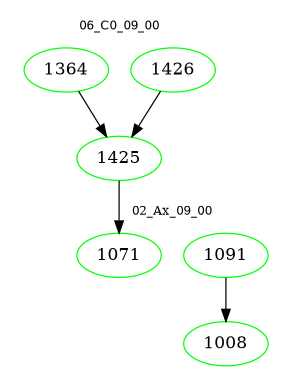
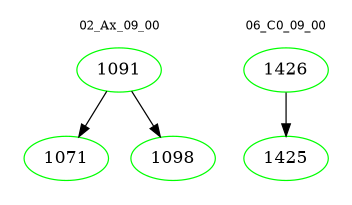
(66, 70) -> none
(119, 208) -> (96, 109)
(226, 344) -> (173, 158)
